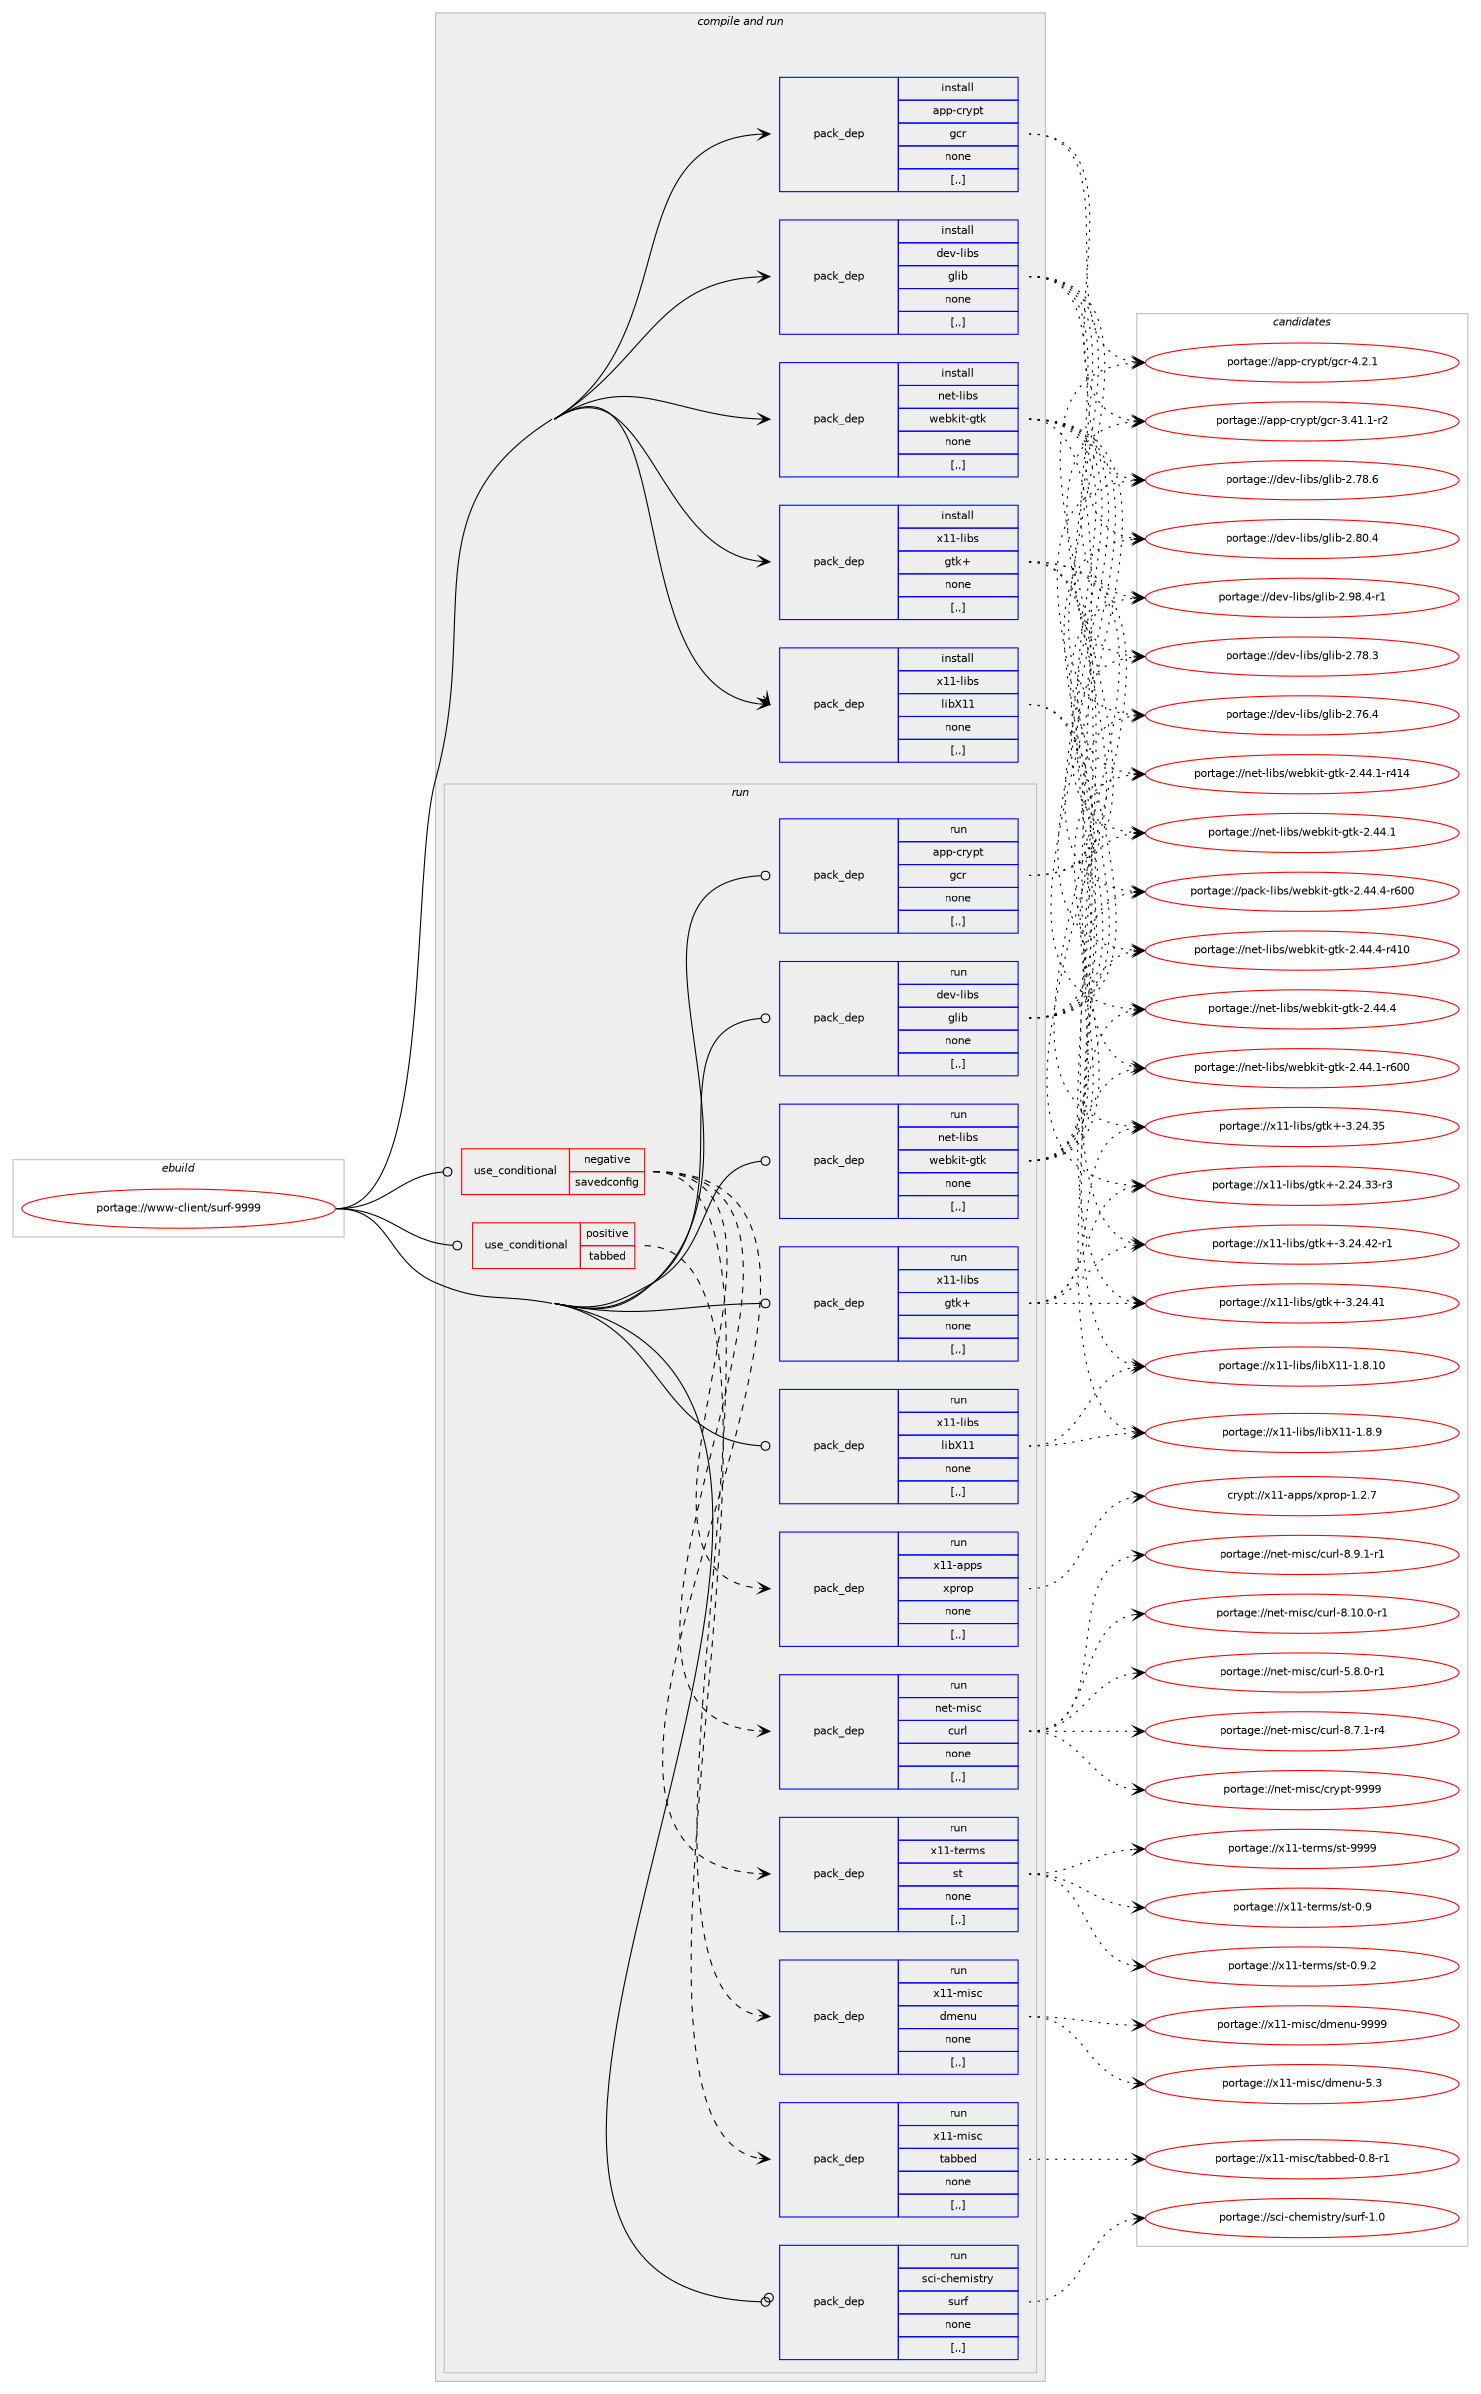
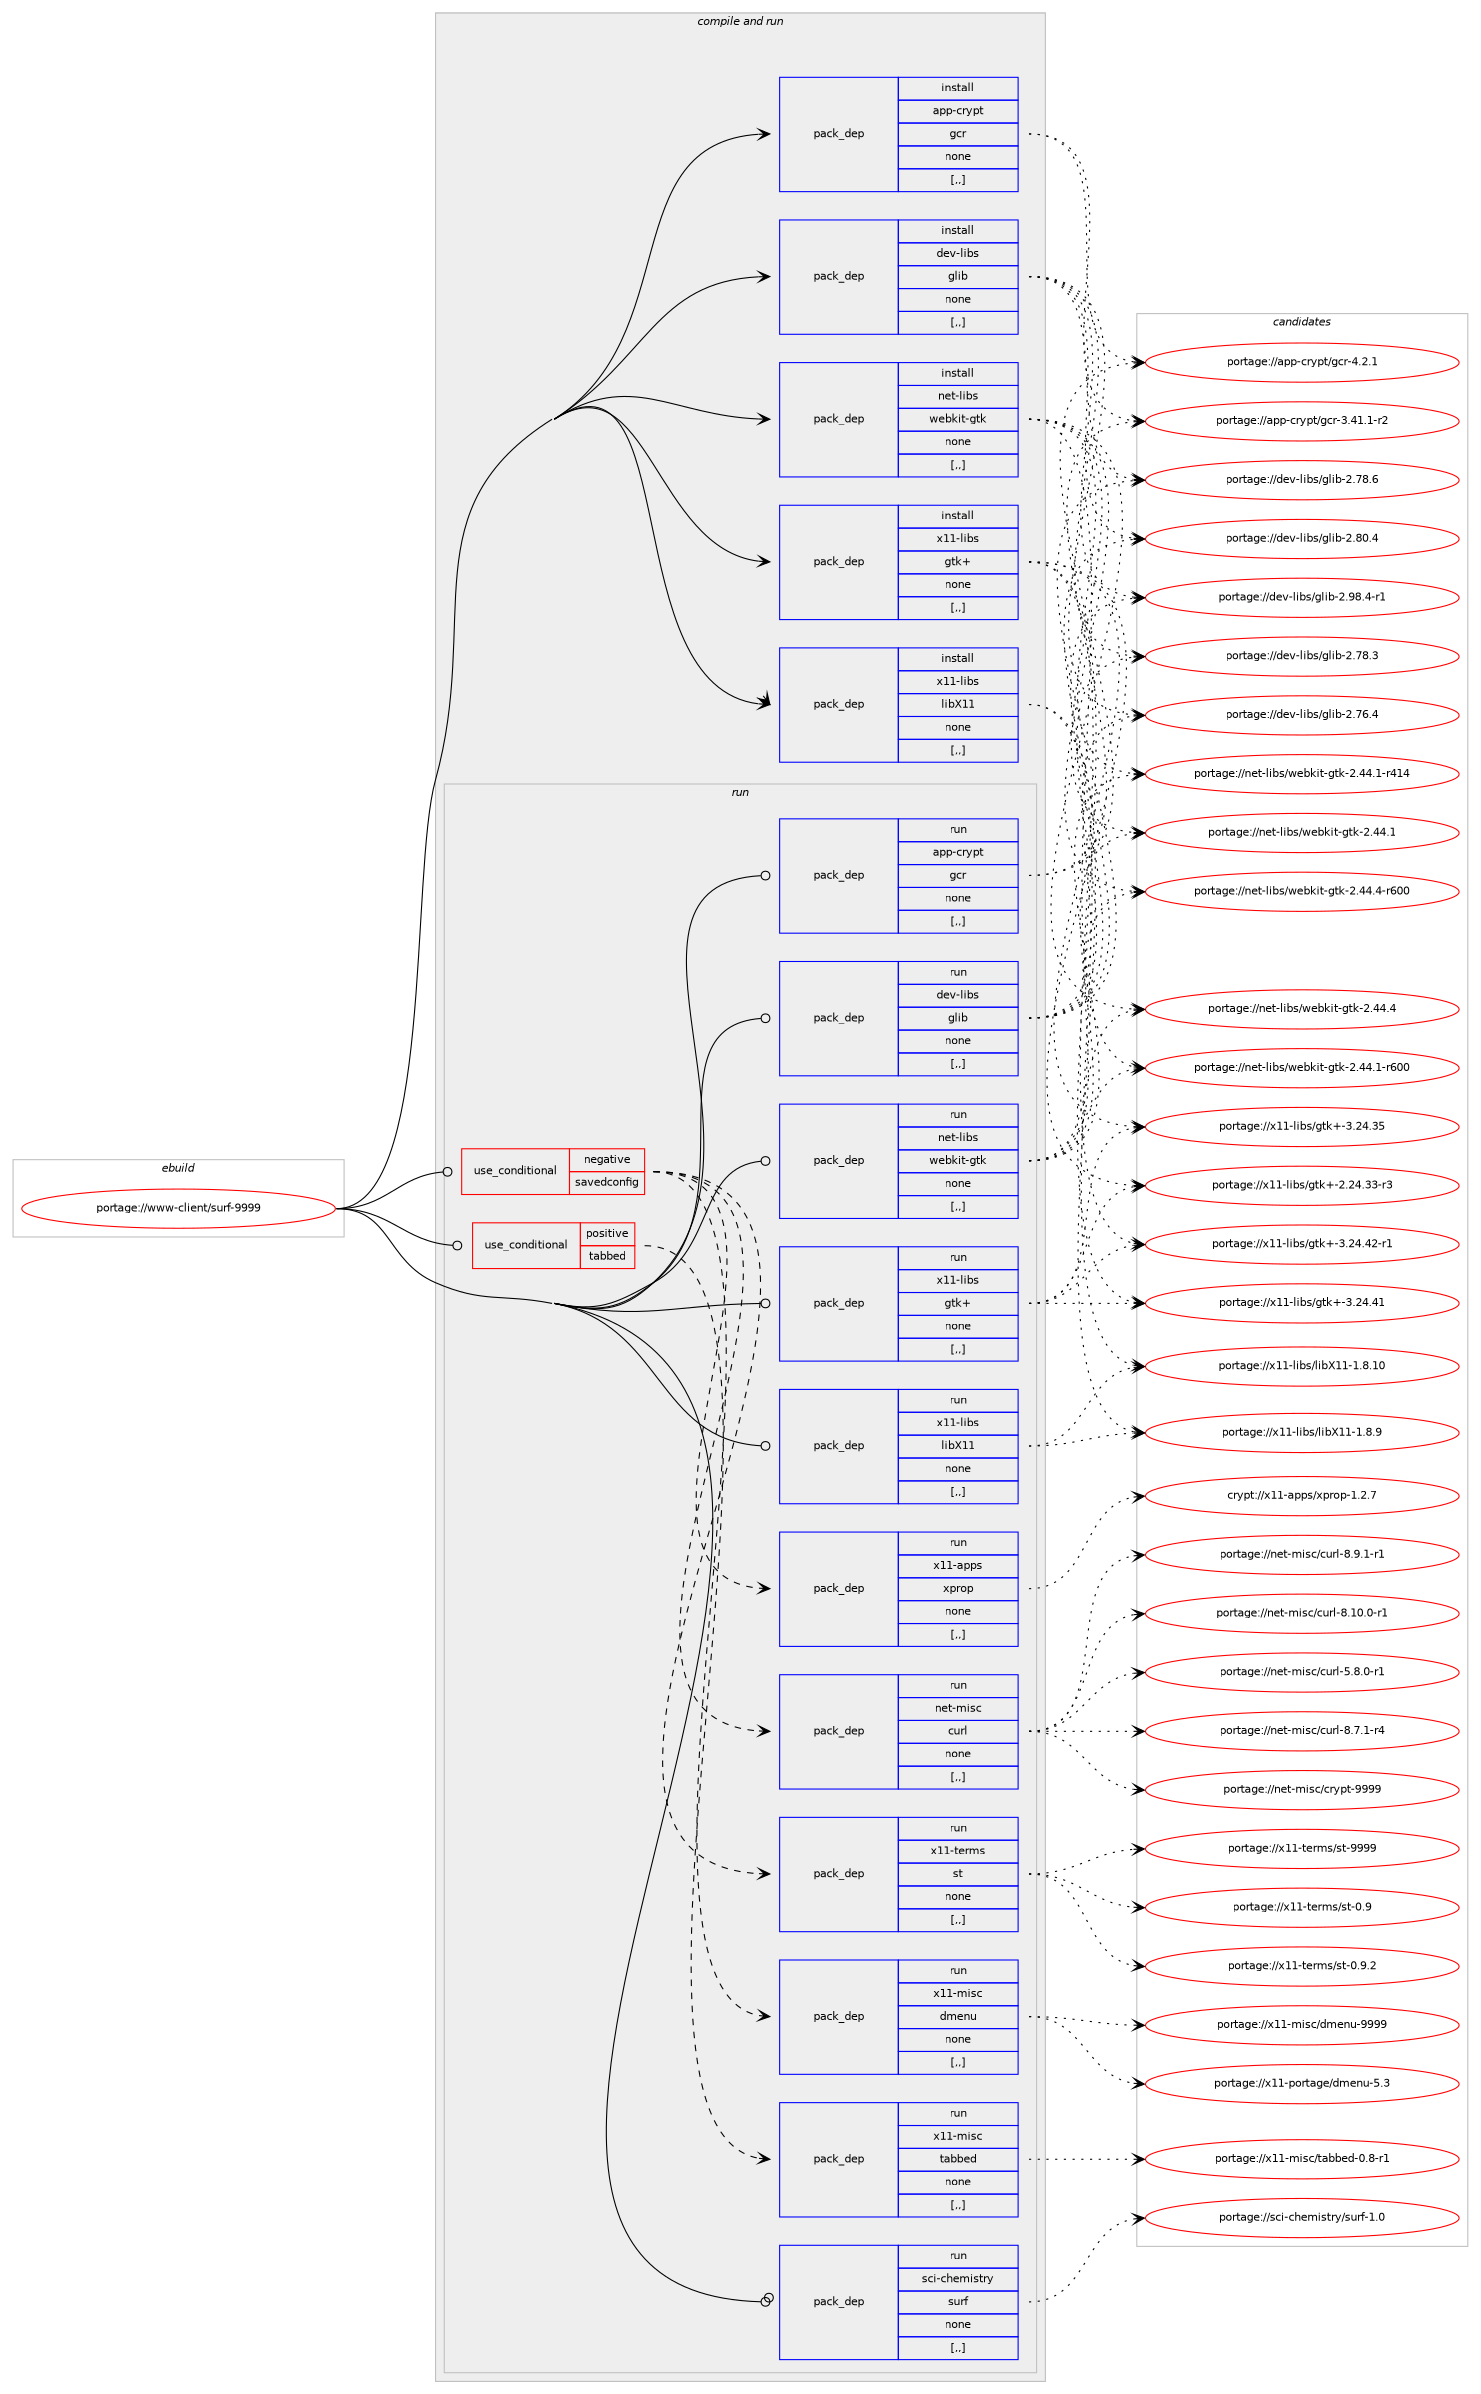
(1302, 892) -> (1302, 892)
(1302, 951) -> none
(1302, 2084) -> (1302, 2084)
